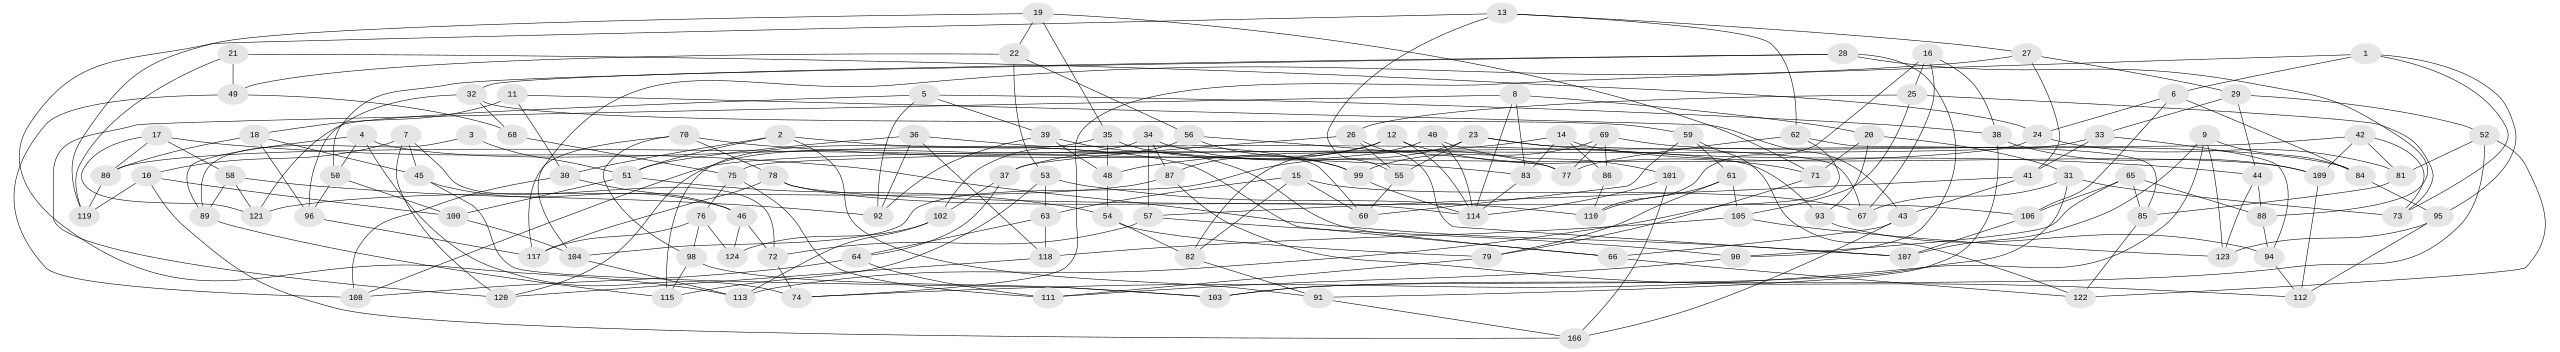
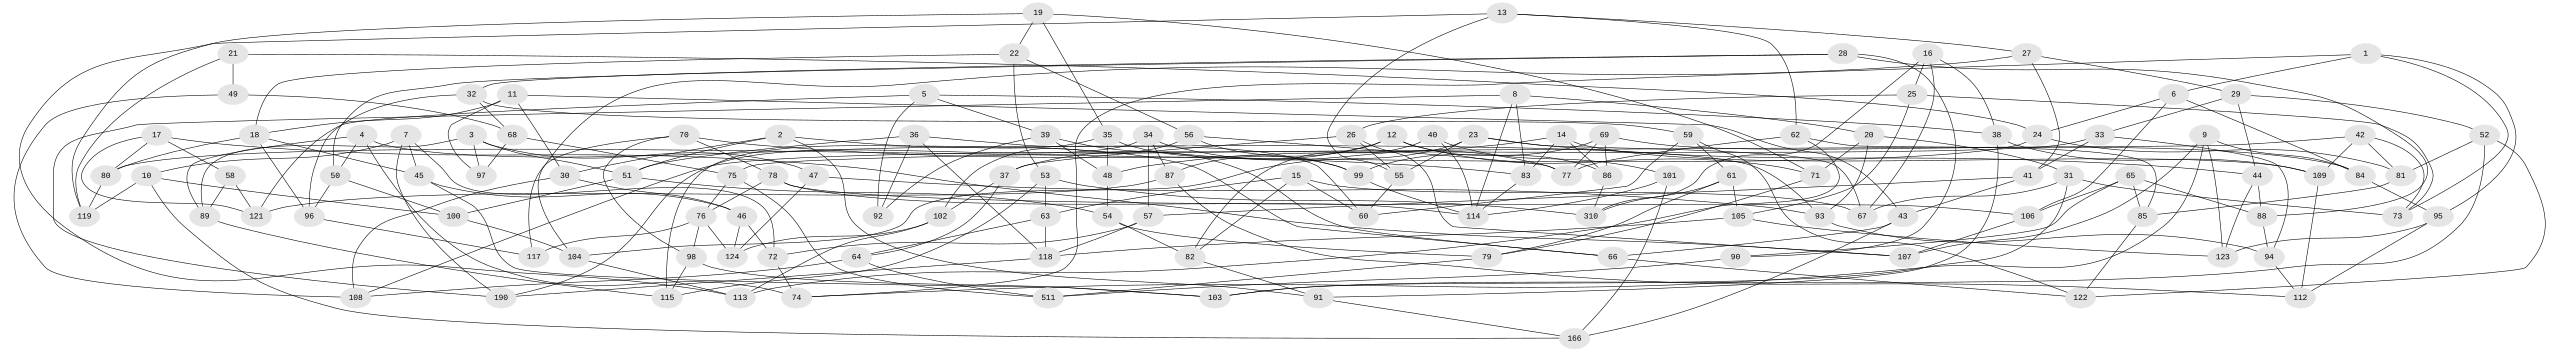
(546, 60) -> (614, 62)
(1445, 172) -> (1500, 155)
none -> (481, 176)
none -> (814, 176)
(585, 198) -> none
(658, 213) -> (733, 198)
(1591, 217) -> (1591, 217)
(1581, 243) -> (1098, 238)
(501, 298) -> (501, 298)
(1048, 298) -> (1048, 298)
